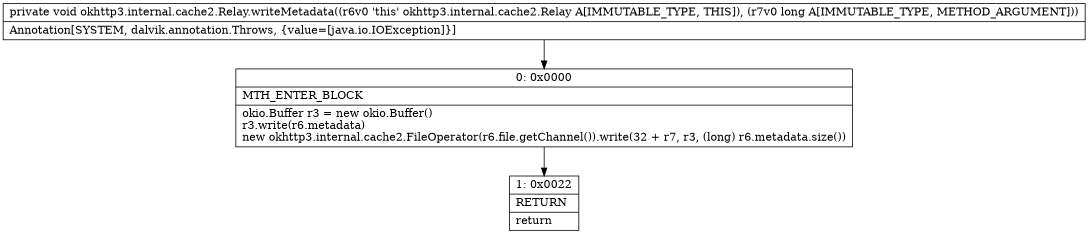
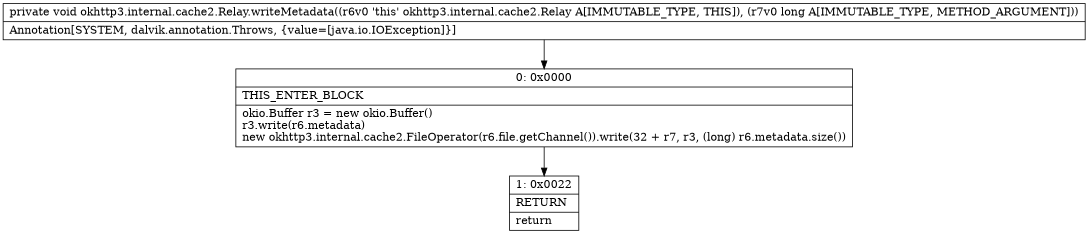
(303, 96) -> (303, 96)
